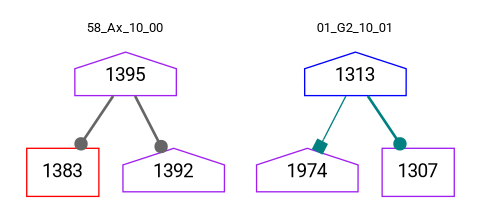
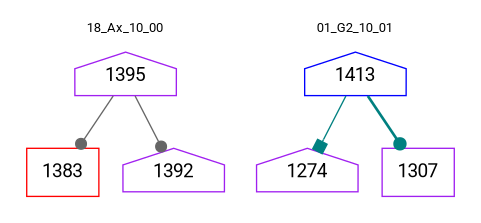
(126, 29) -> (126, 29)
(355, 76) -> (355, 76)
(99, 118) -> (99, 118)
(147, 119) -> (147, 119)
(307, 172) -> (307, 172)
